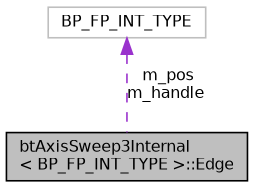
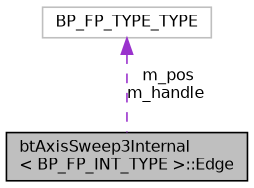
(127, 22) -> (127, 22)
